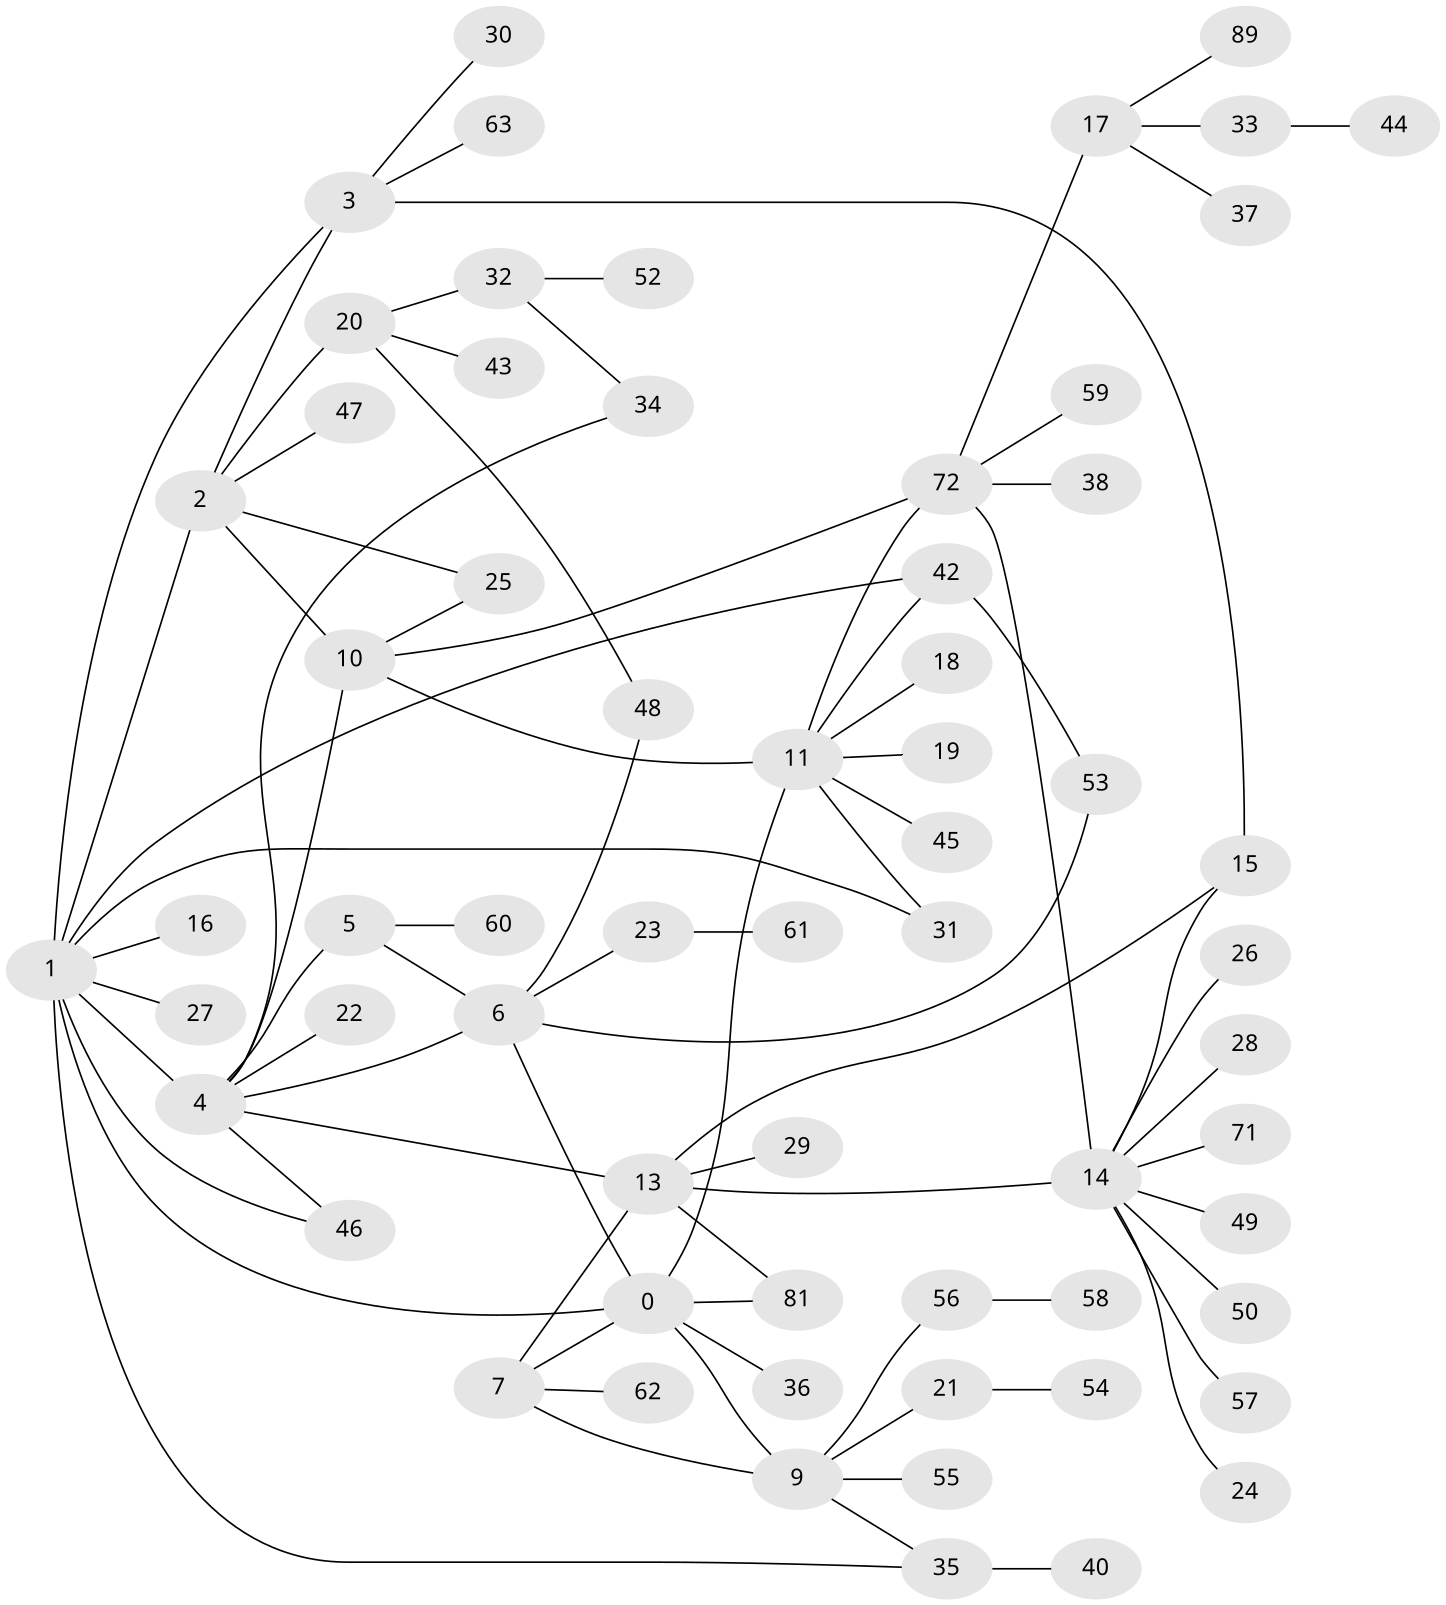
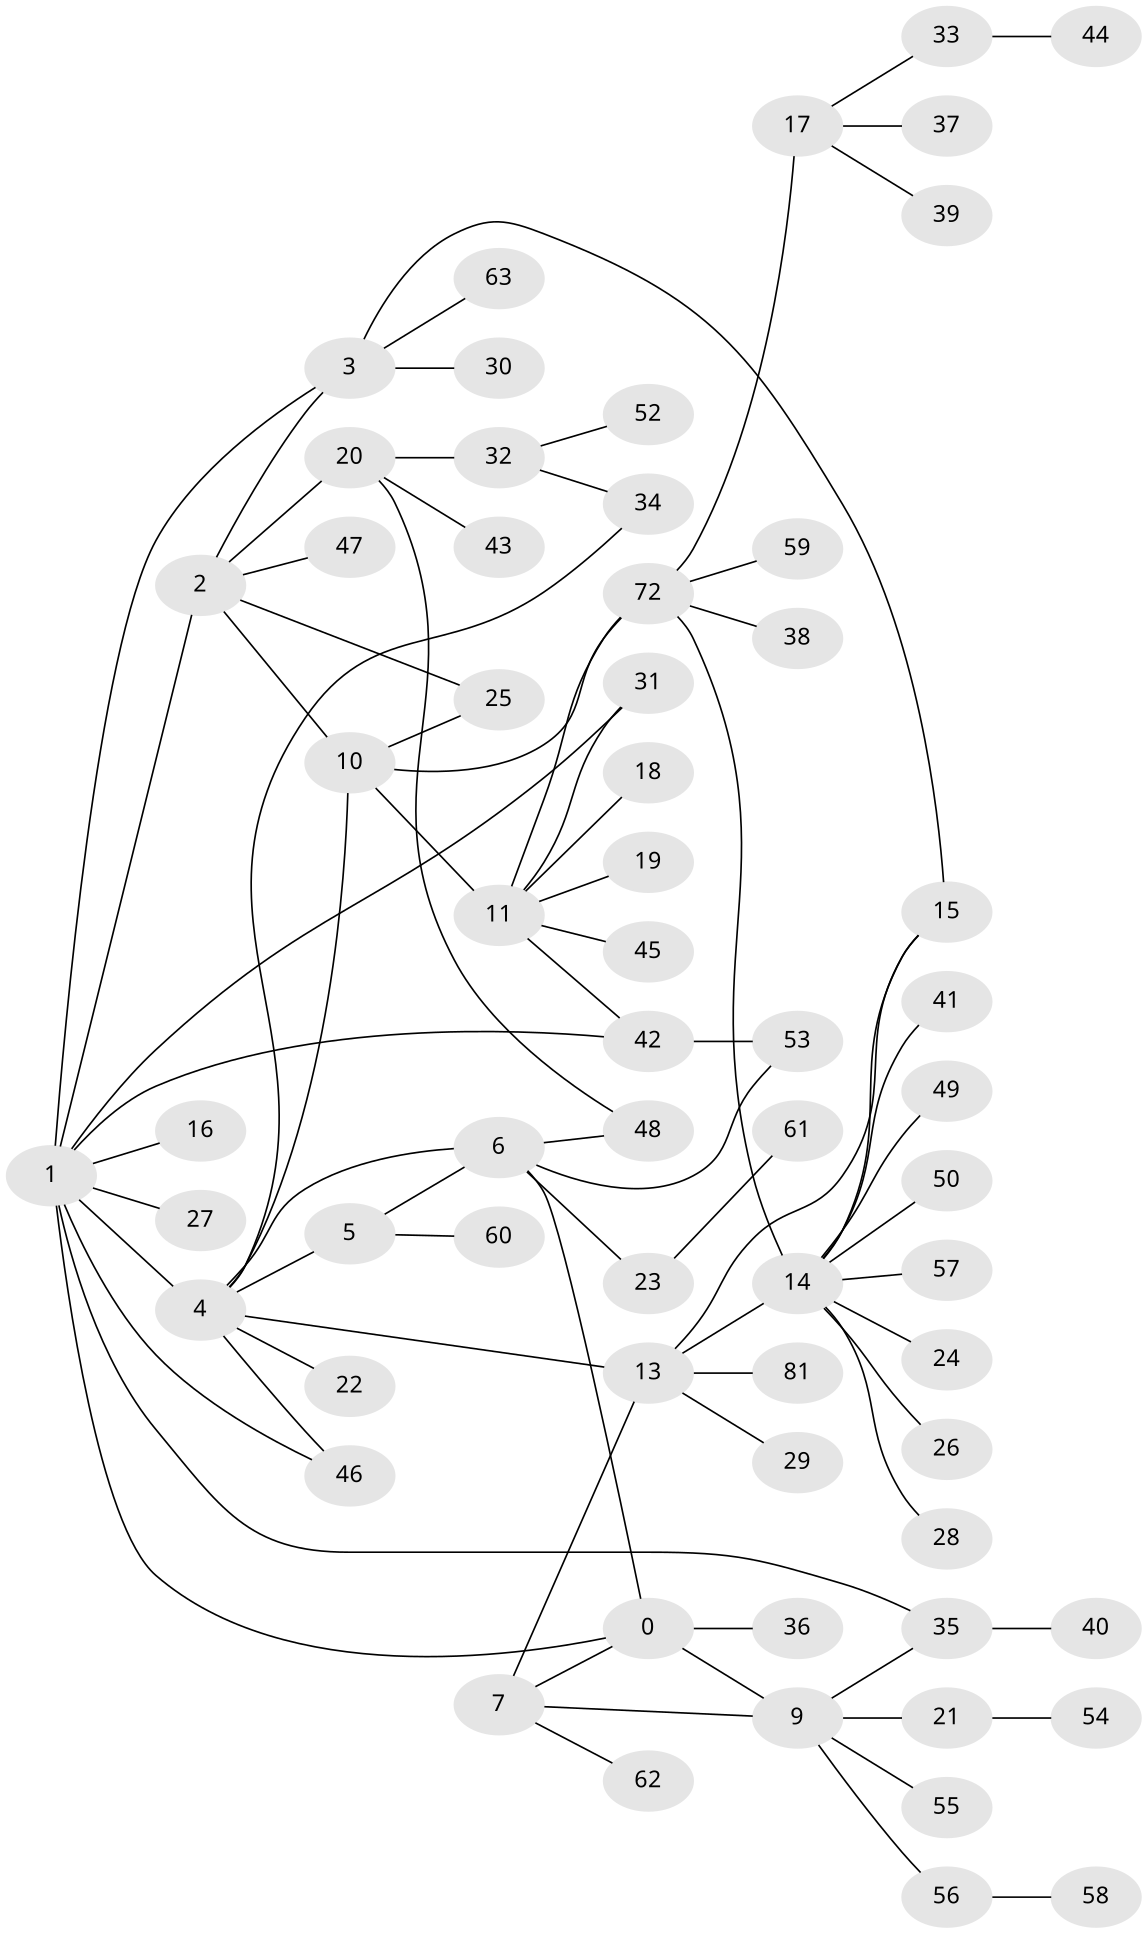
(1245, 36) -> (947, 216)
(731, 1021) -> none
(1245, 1134) -> (947, 1002)
(723, 1302) -> none
